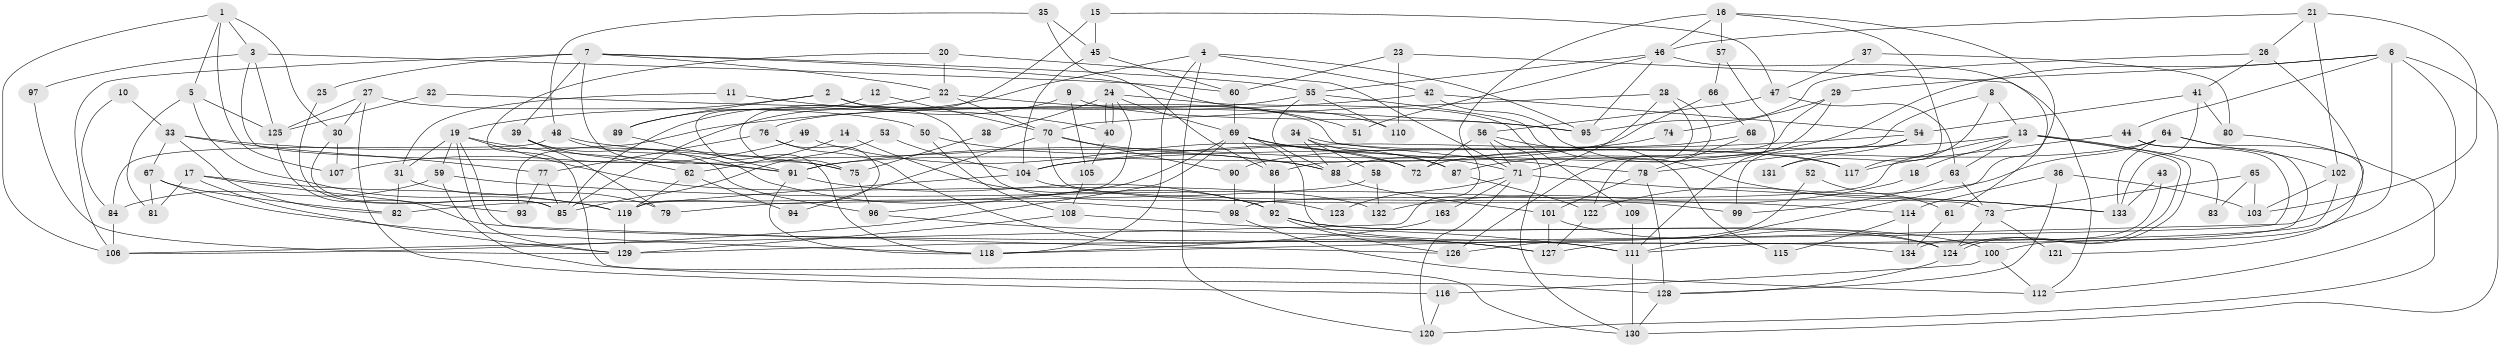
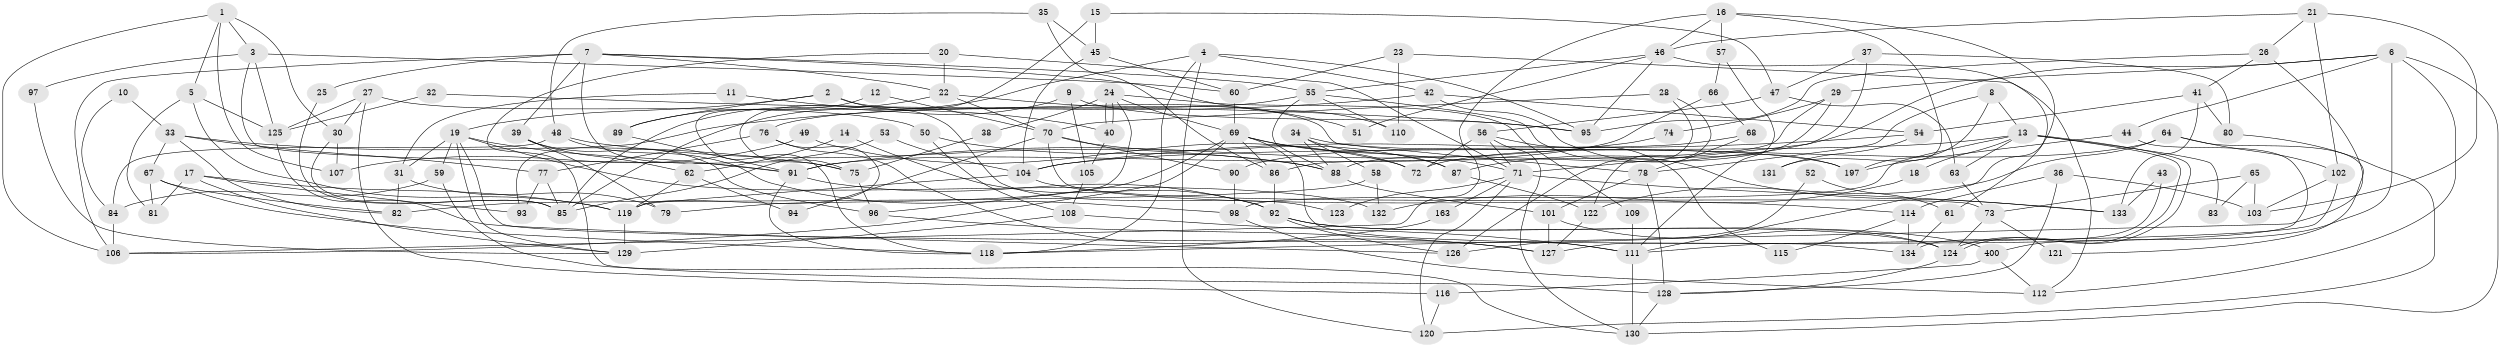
(1619, 135) -> (1724, 153)
(2124, 164) -> none
(1852, 174) -> (1852, 174)
(1738, 214) -> none
(1563, 239) -> none
(1992, 254) -> (1992, 254)
